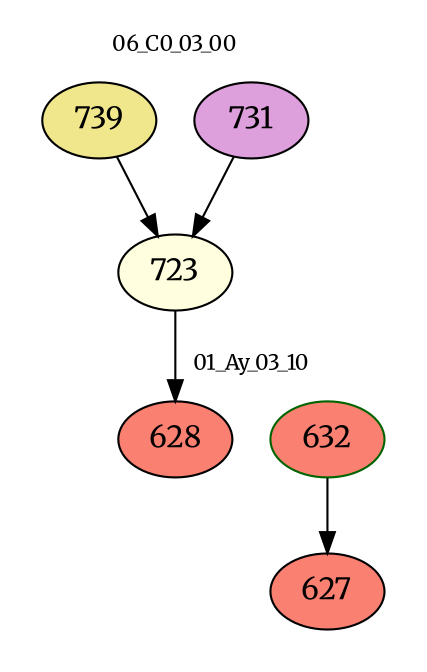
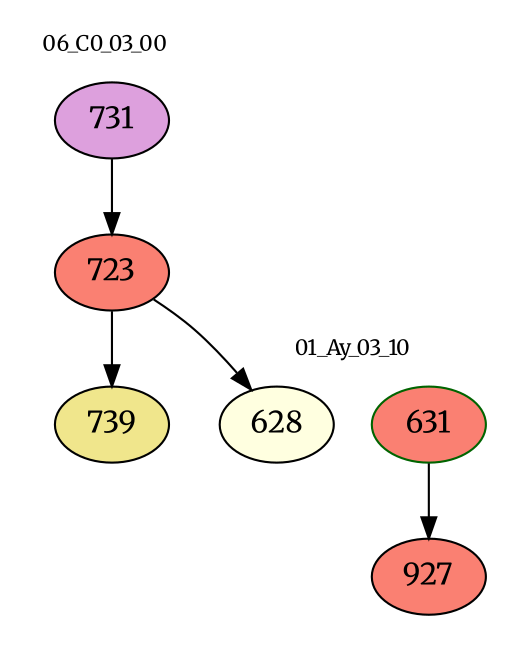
(132, 187) -> (112, 338)
(175, 273) -> (112, 273)
(175, 439) -> (277, 425)
(327, 439) -> (429, 425)
(327, 592) -> (429, 577)
